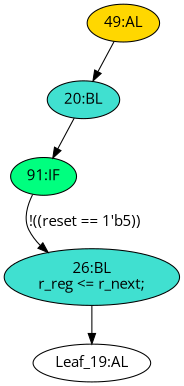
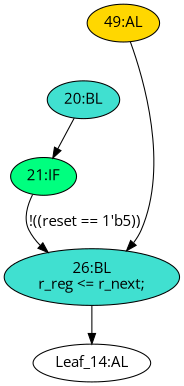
(106, 56) -> (153, 143)
(44, 176) -> (44, 176)
(92, 363) -> (92, 363)
